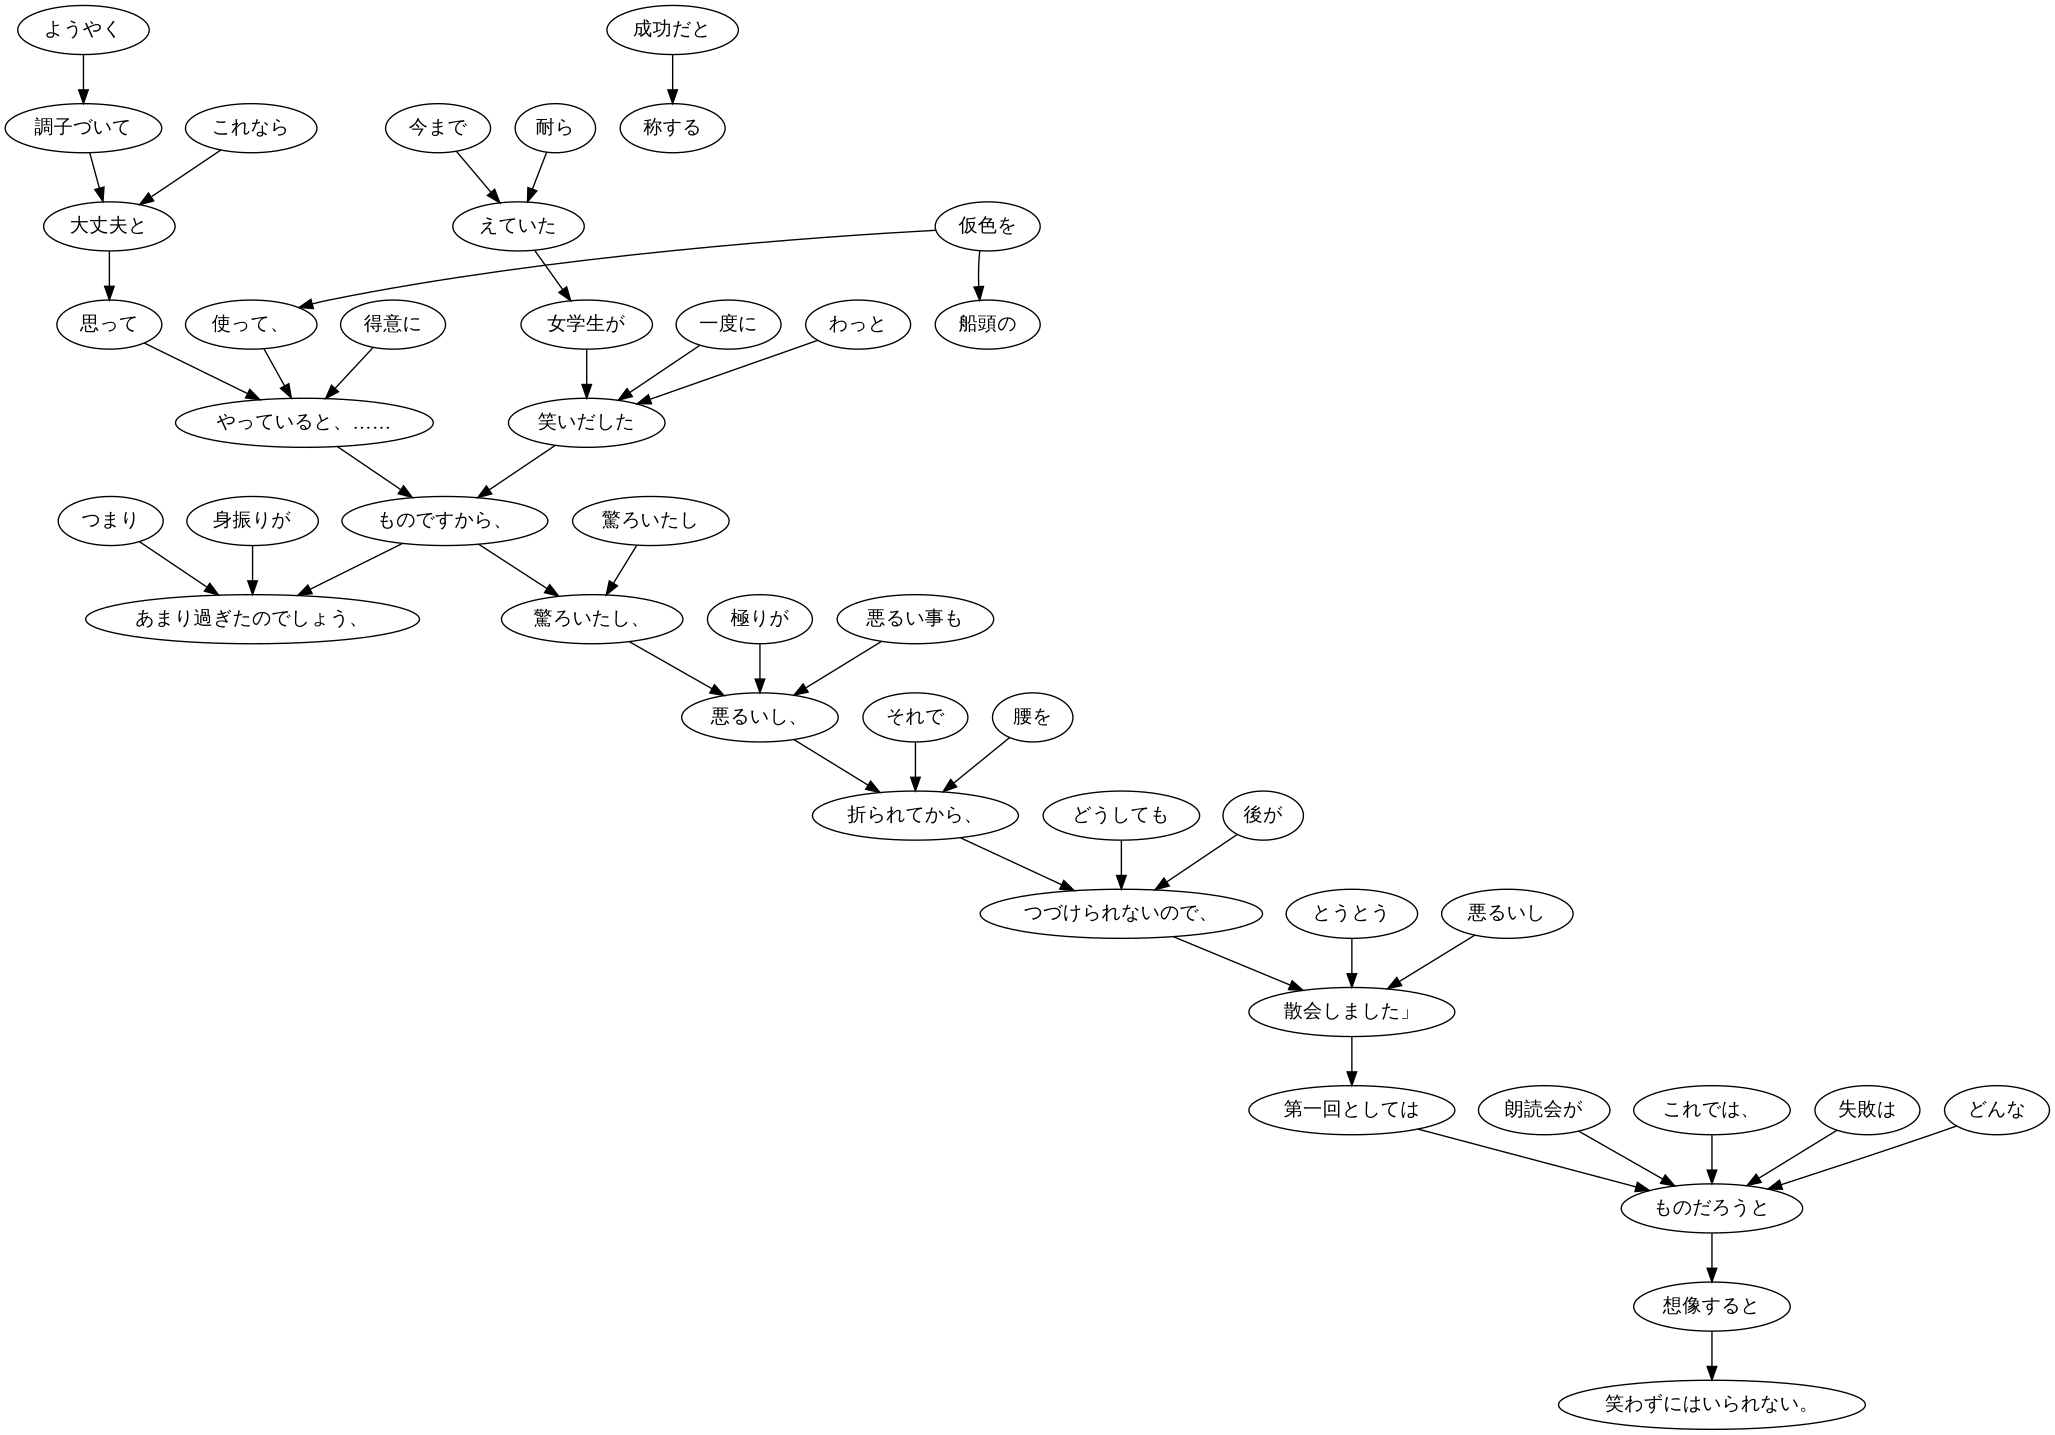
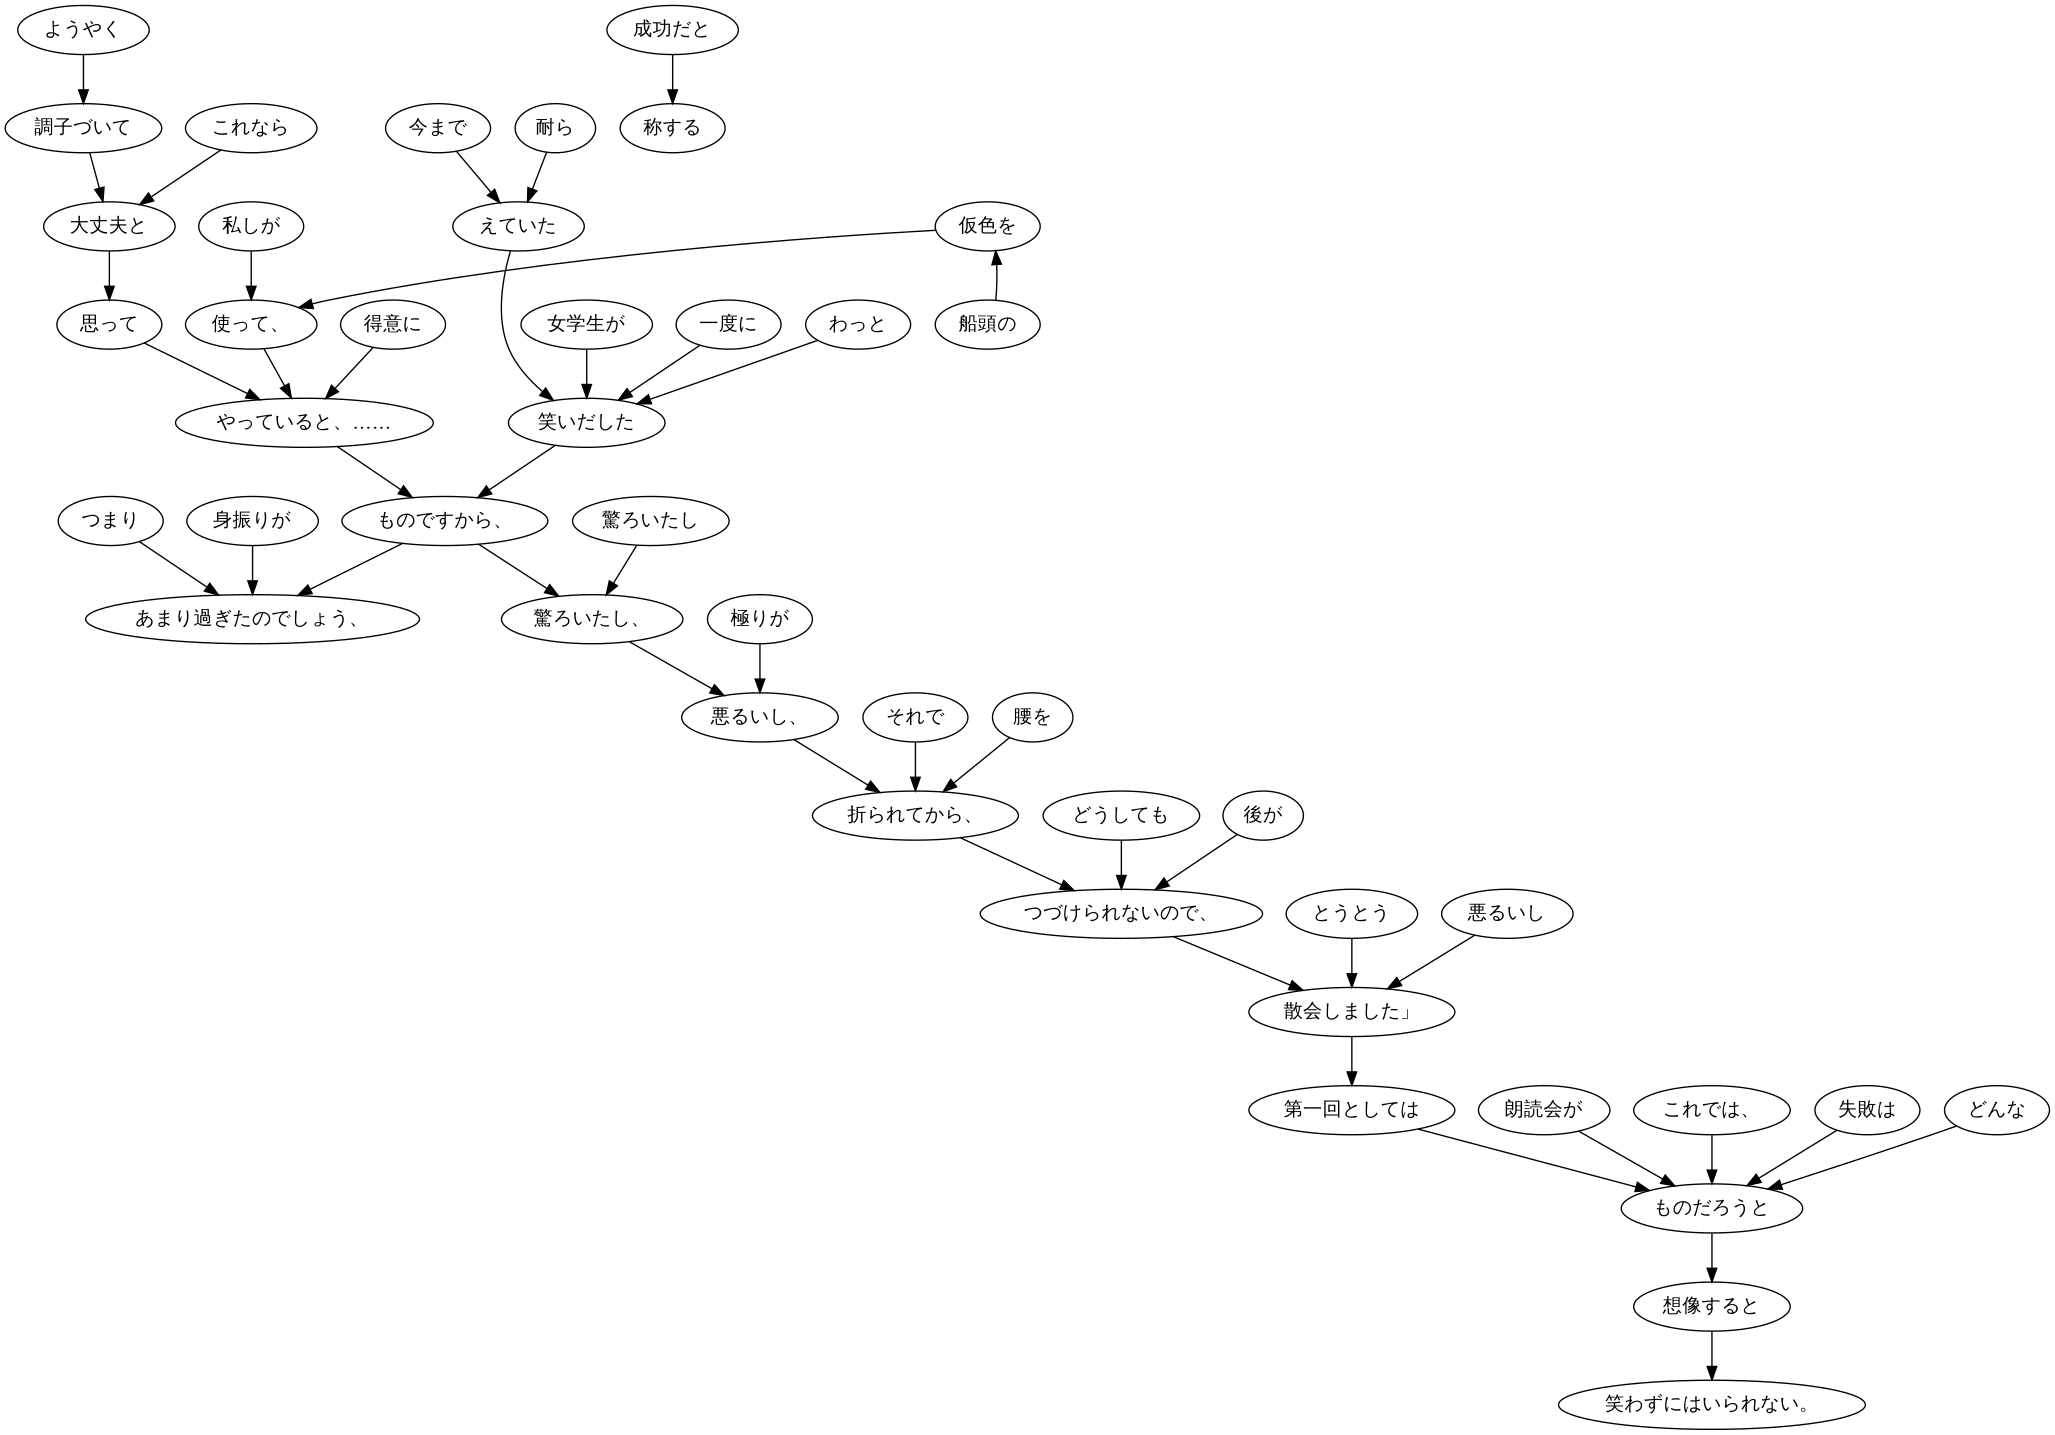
none -> (251, 226)
(979, 269) -> (997, 283)
(551, 274) -> (503, 327)
(915, 619) -> none
